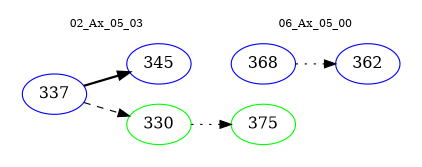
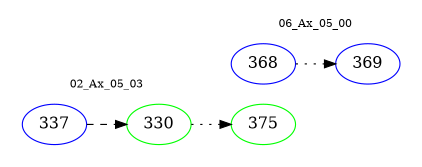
(159, 64) -> none
(368, 64) -> (368, 64)
